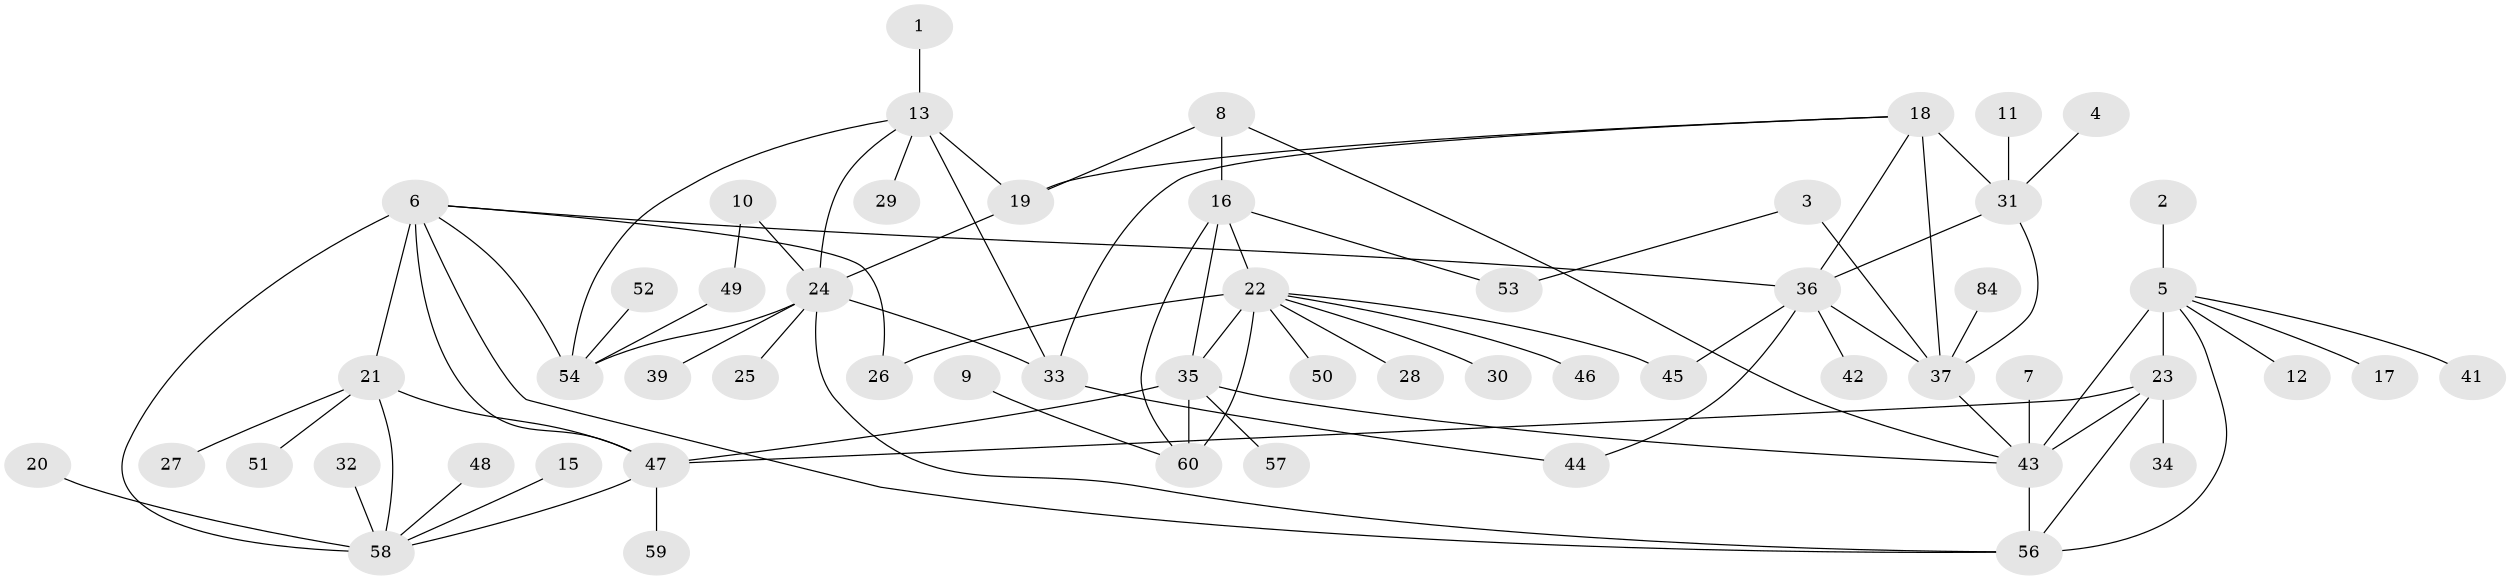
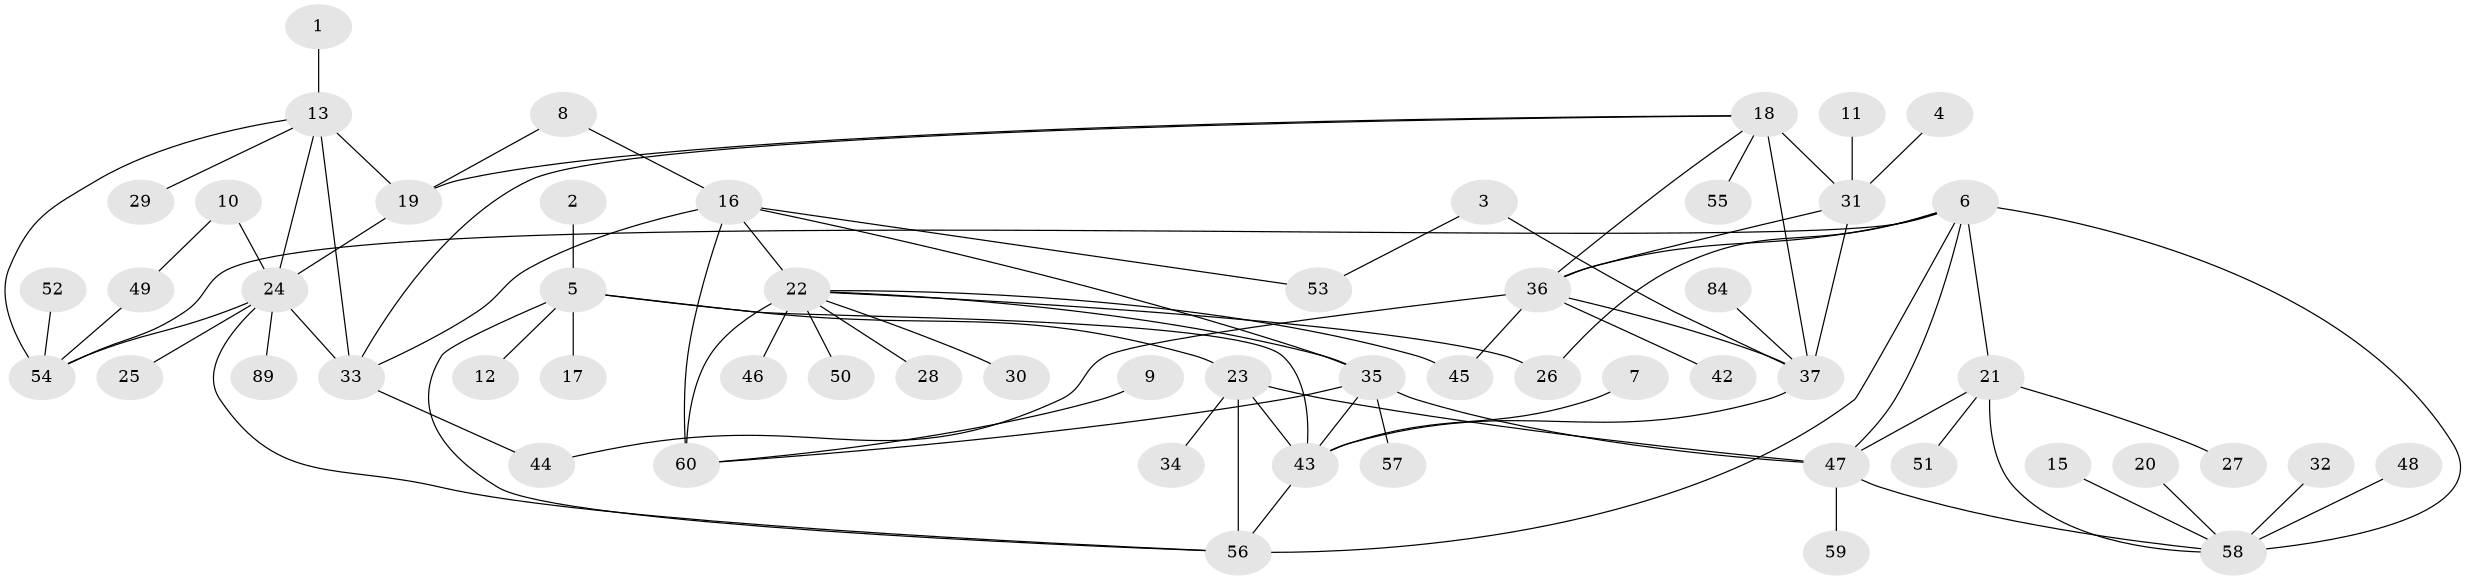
none -> (1718, 202)
none -> (529, 268)
(1620, 303) -> none
(658, 378) -> (264, 378)
(2473, 378) -> none
